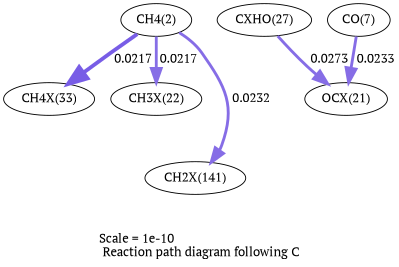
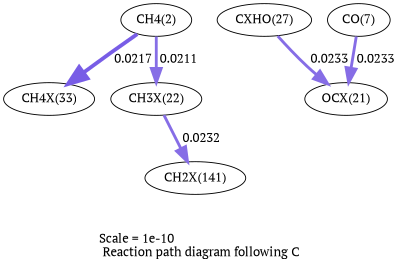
(177, 59) -> (177, 59)
(328, 59) -> (328, 59)
(221, 85) -> (172, 132)
